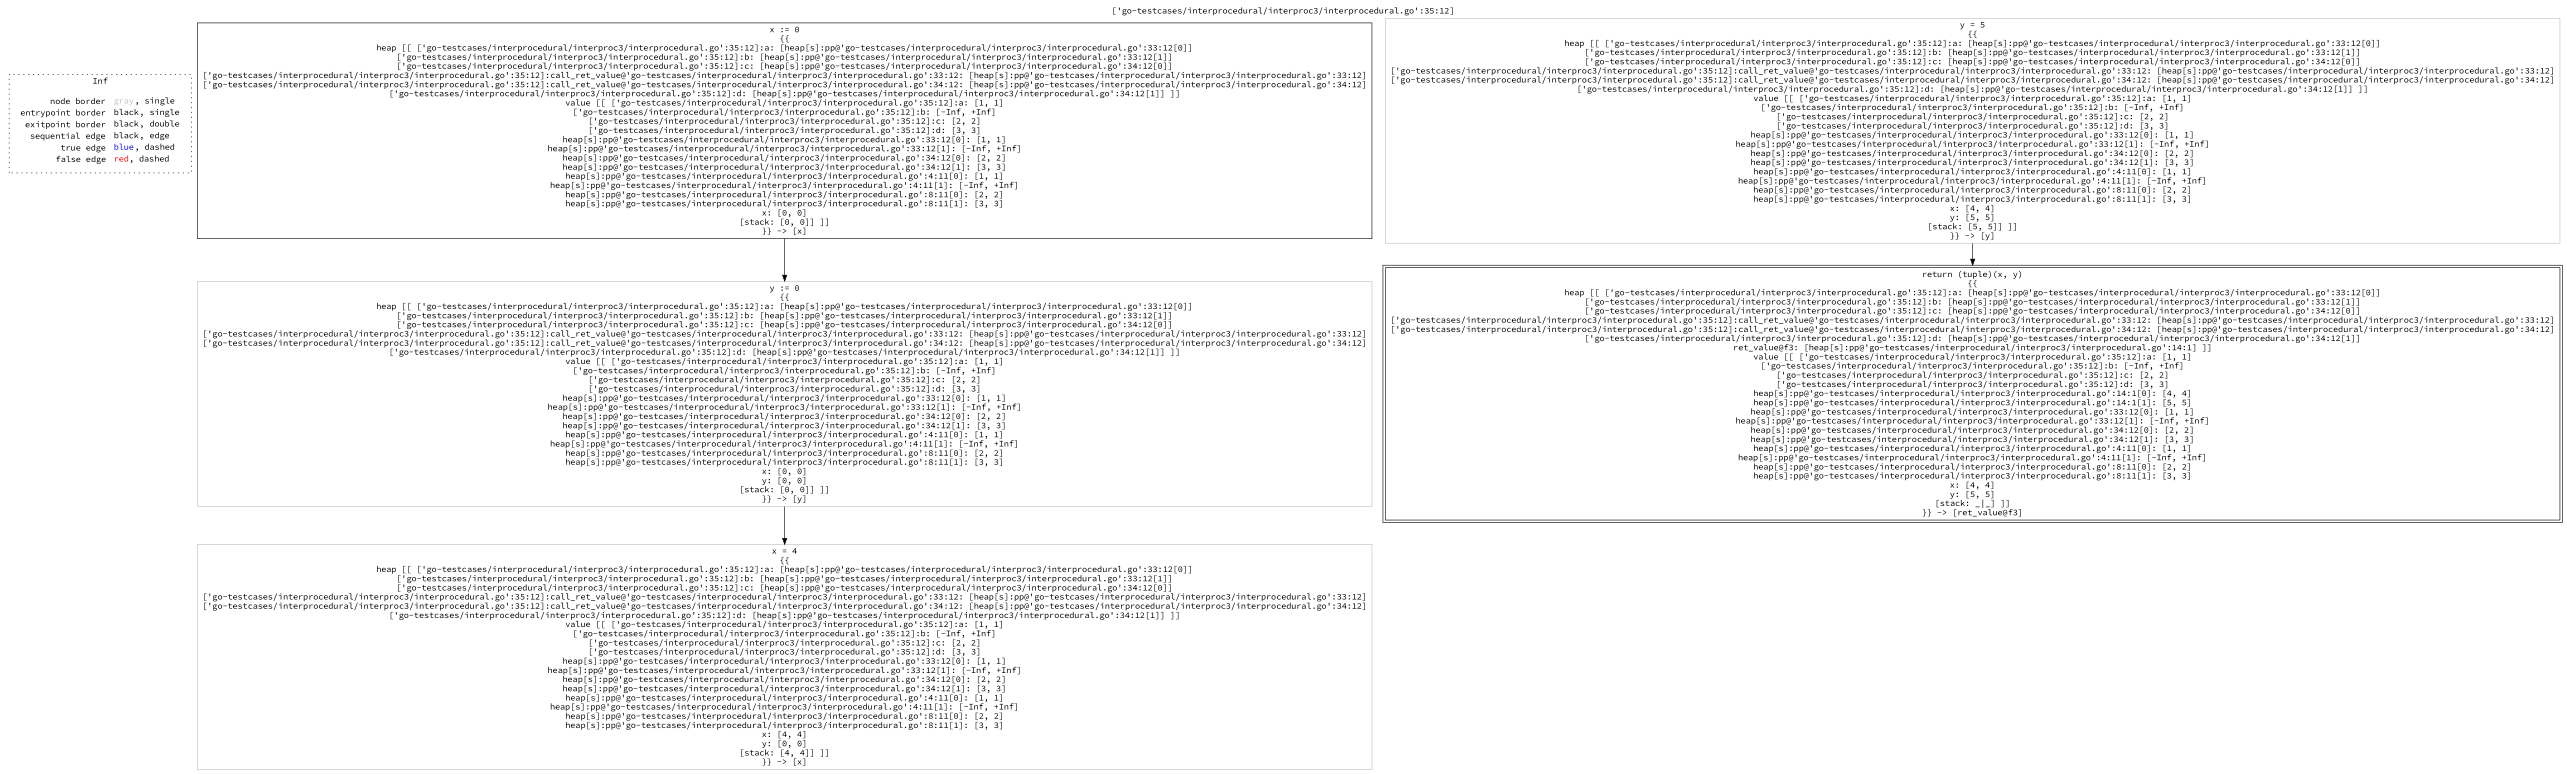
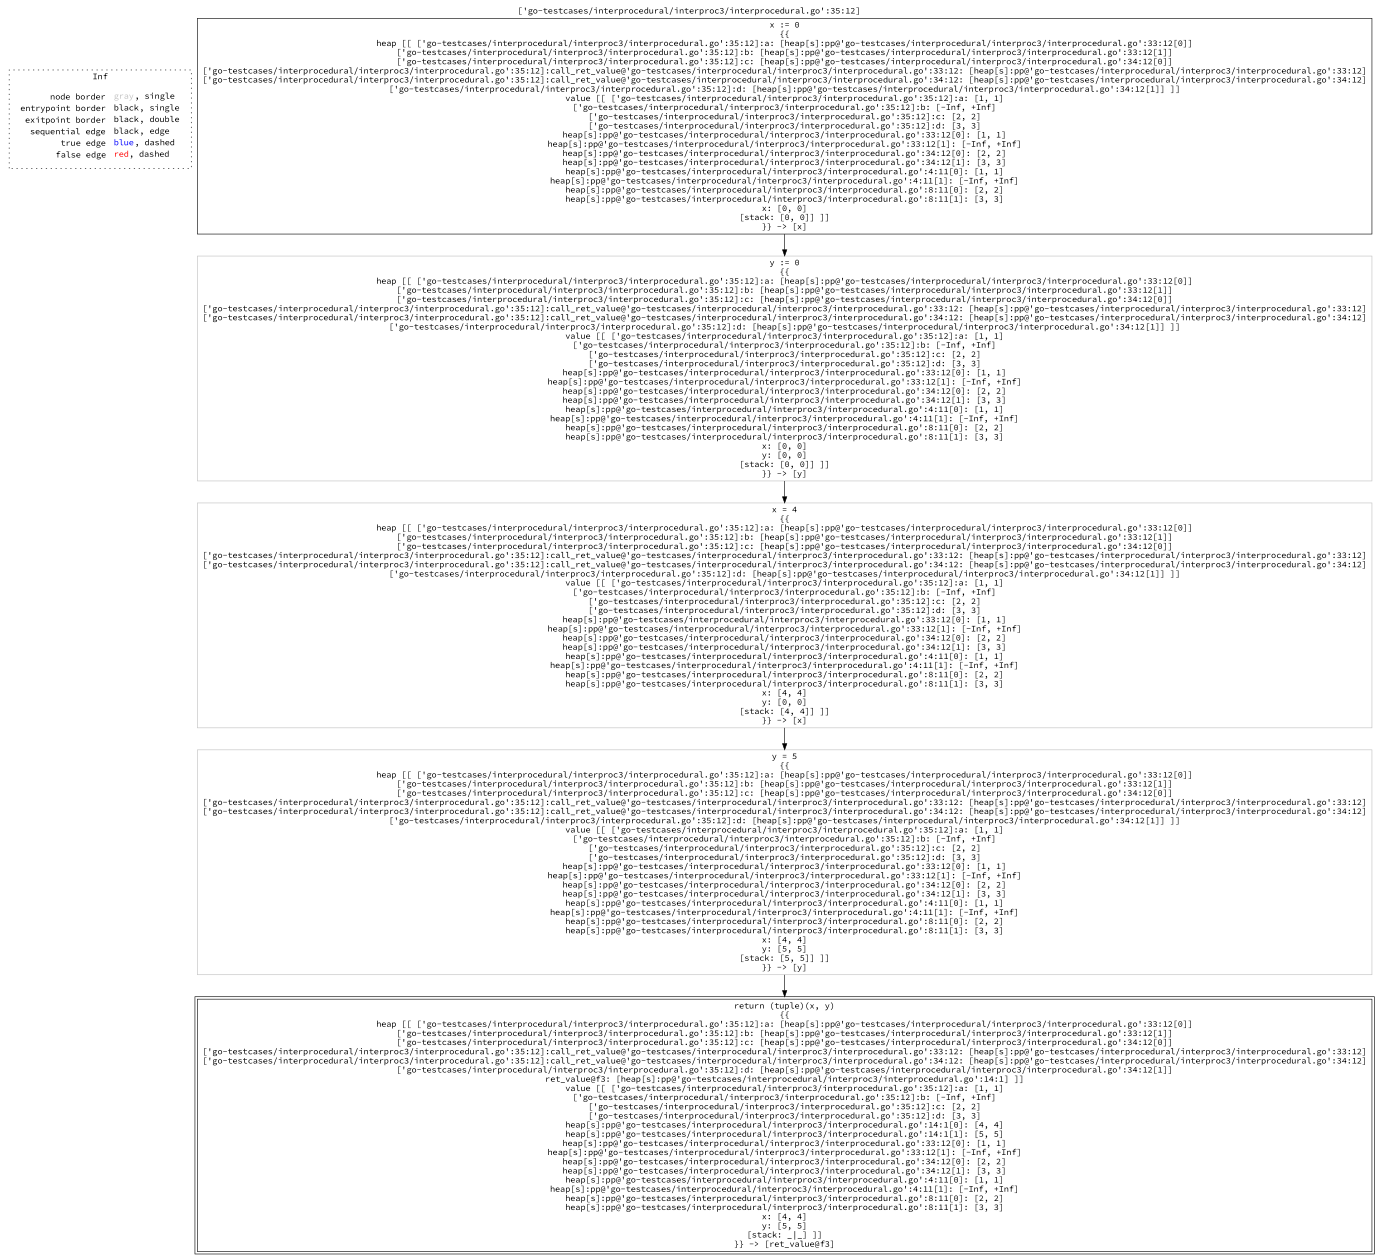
none -> (785, 736)
